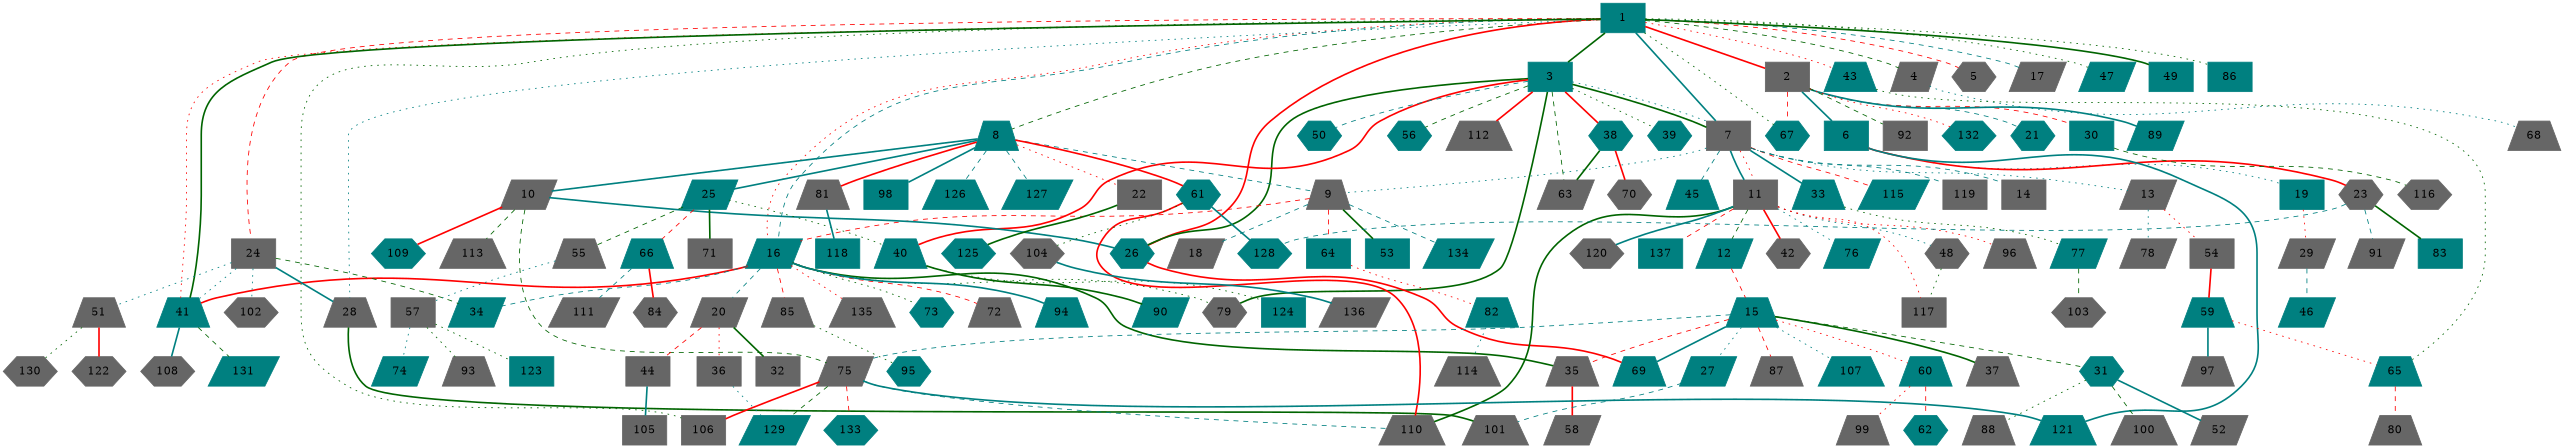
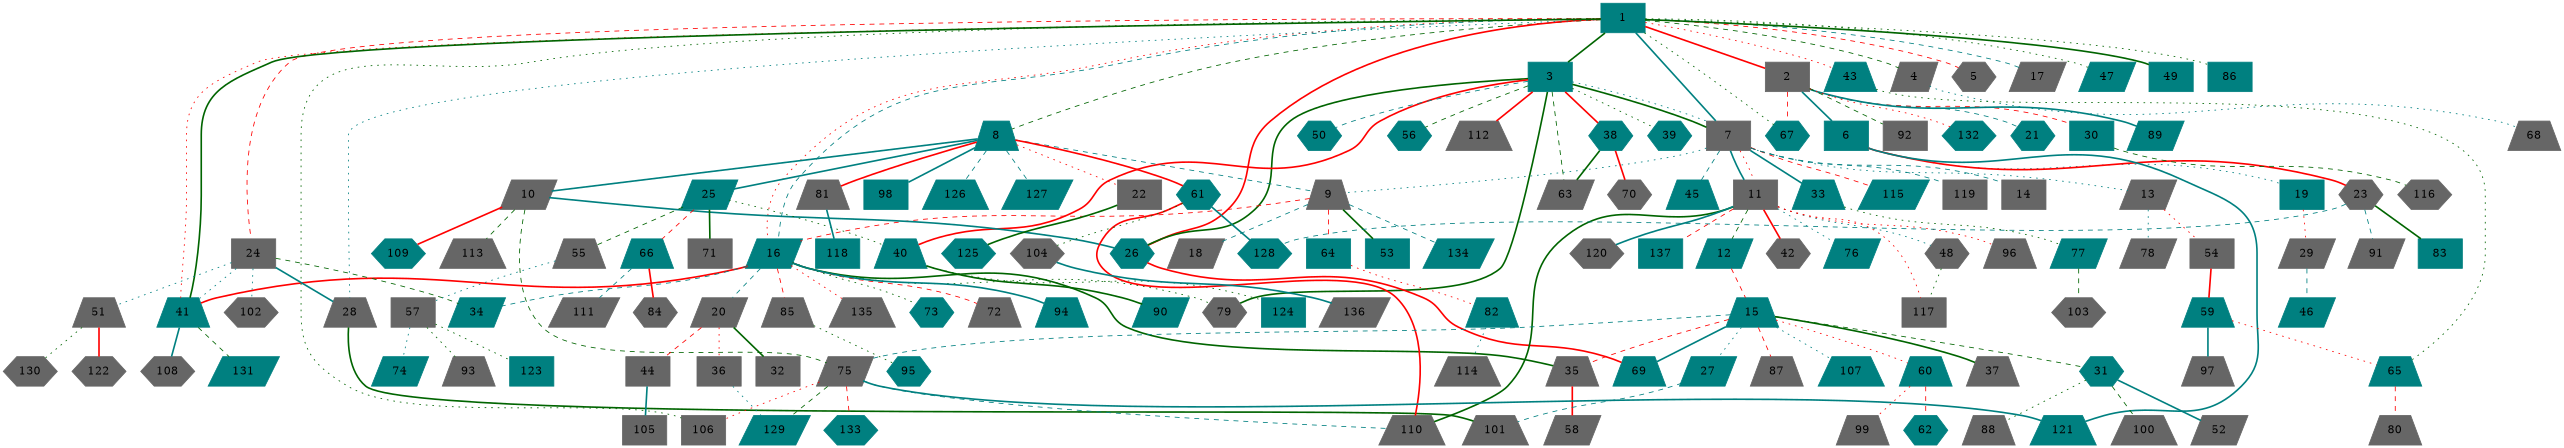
(772, 400) -> (772, 400)
